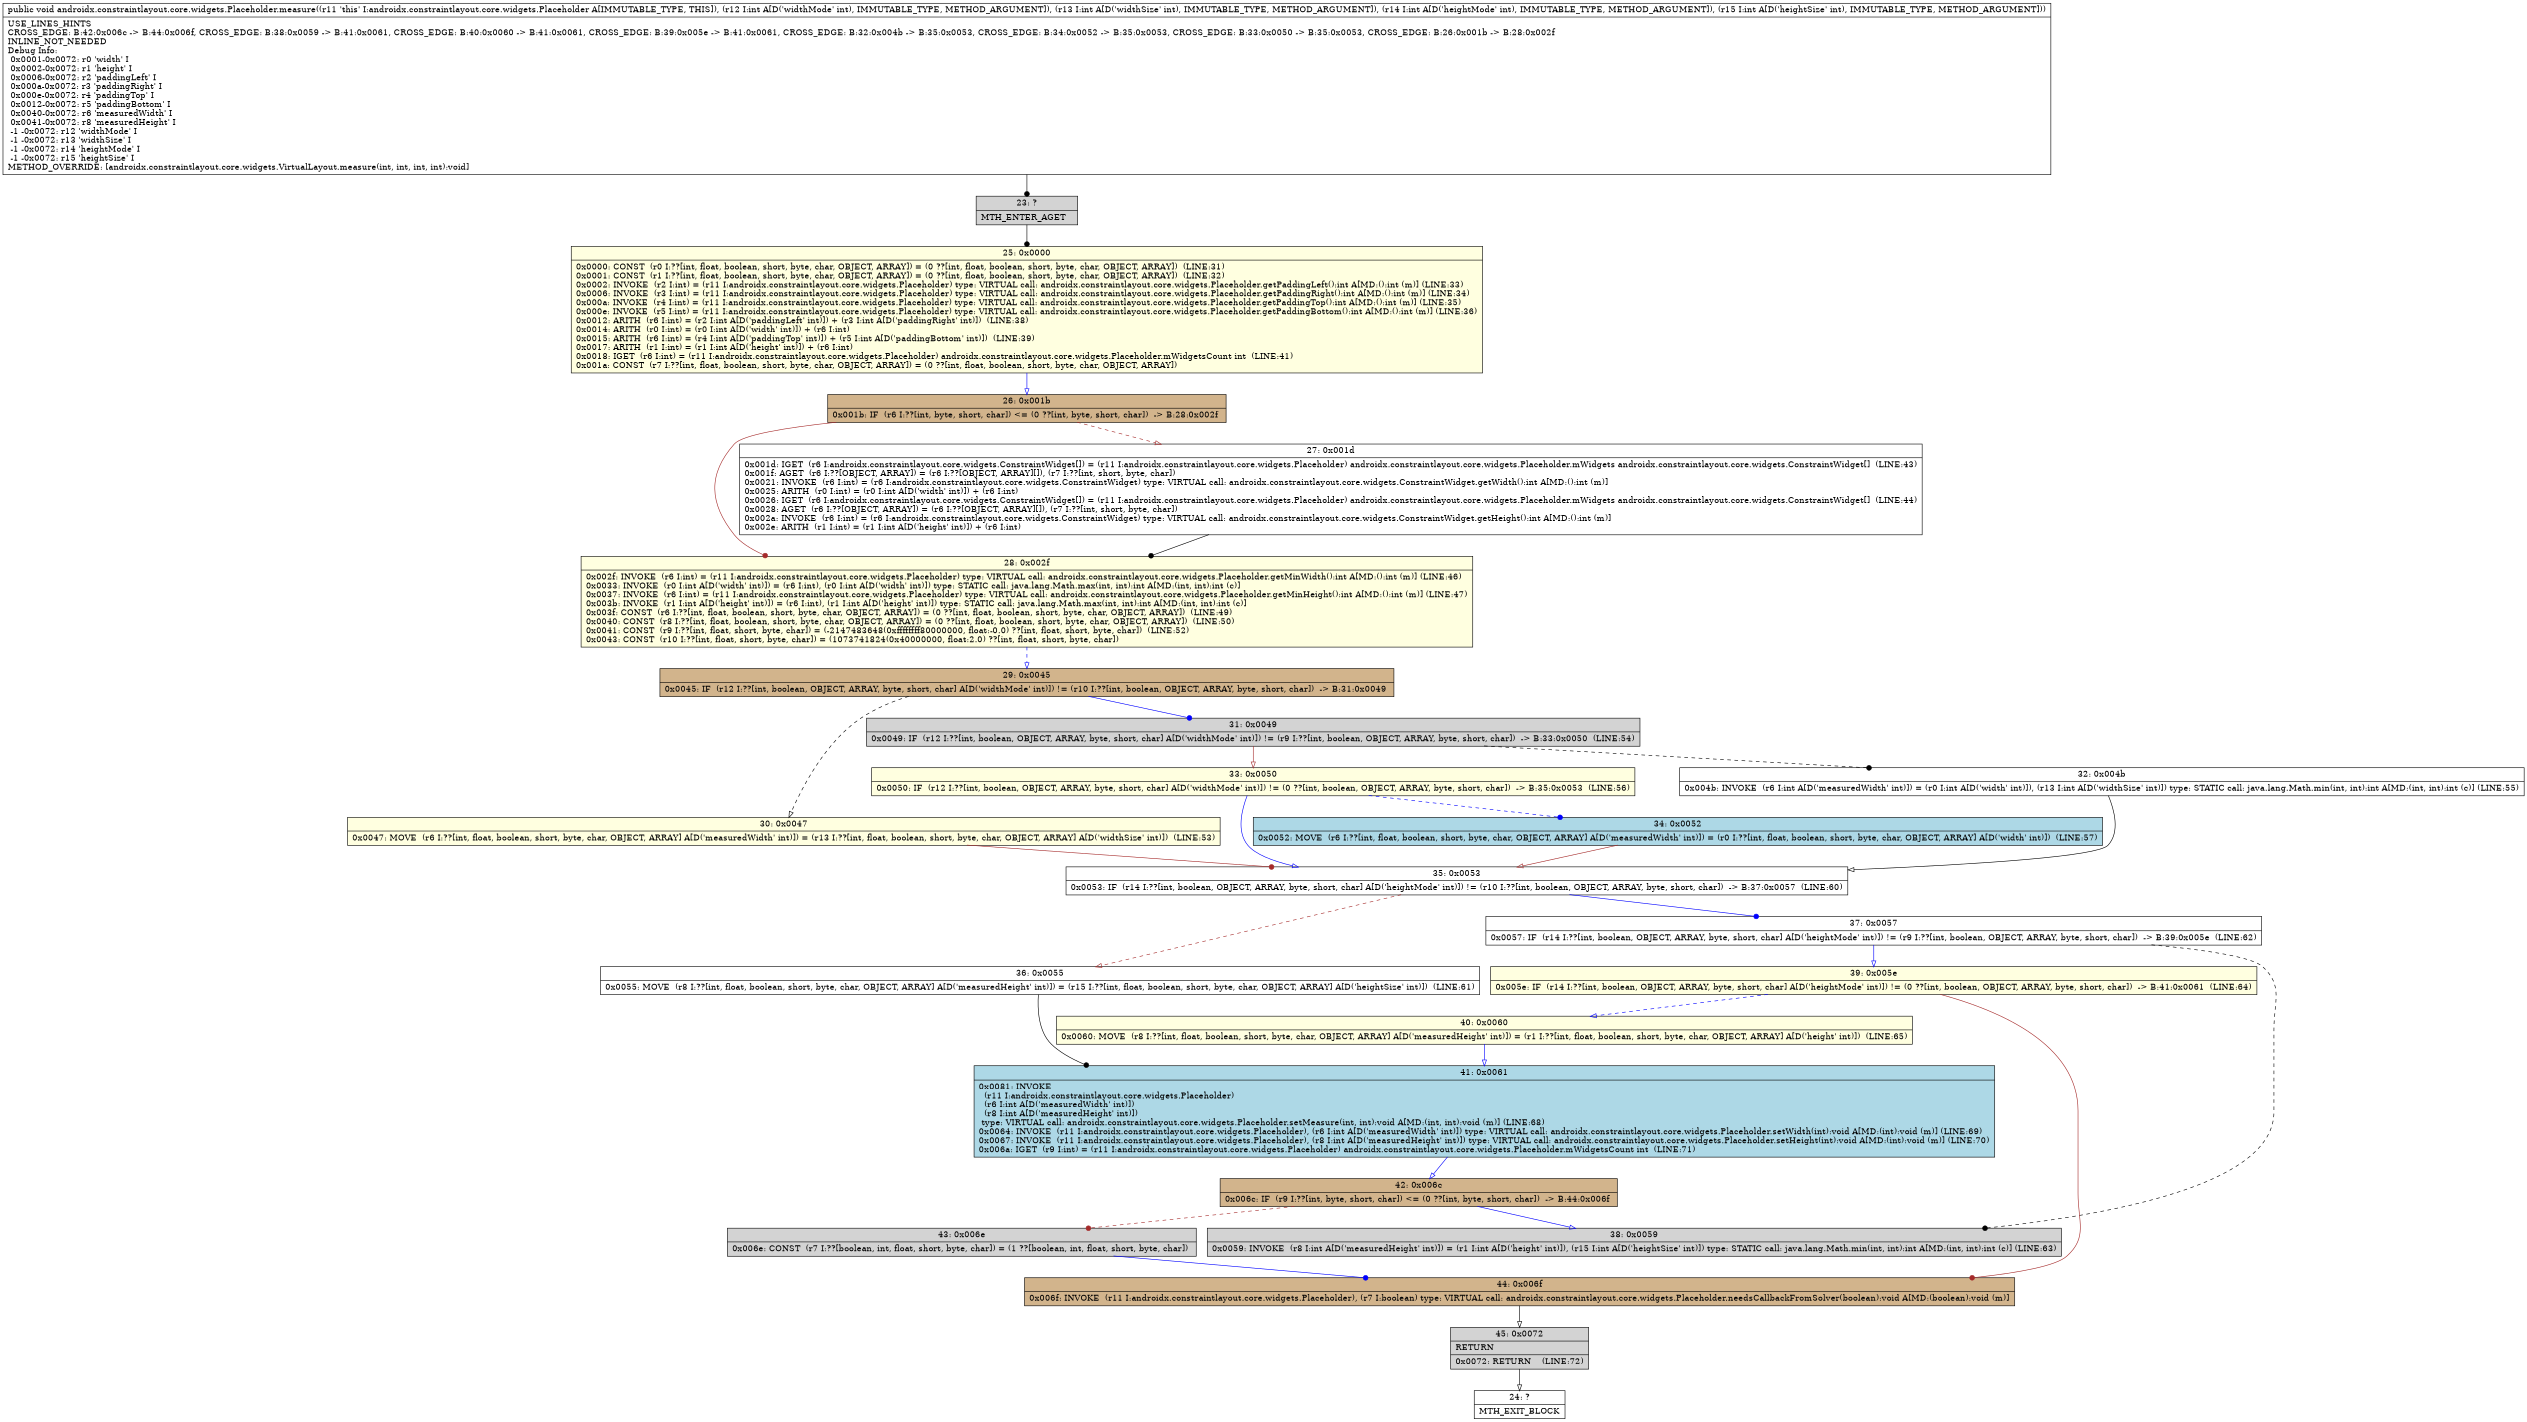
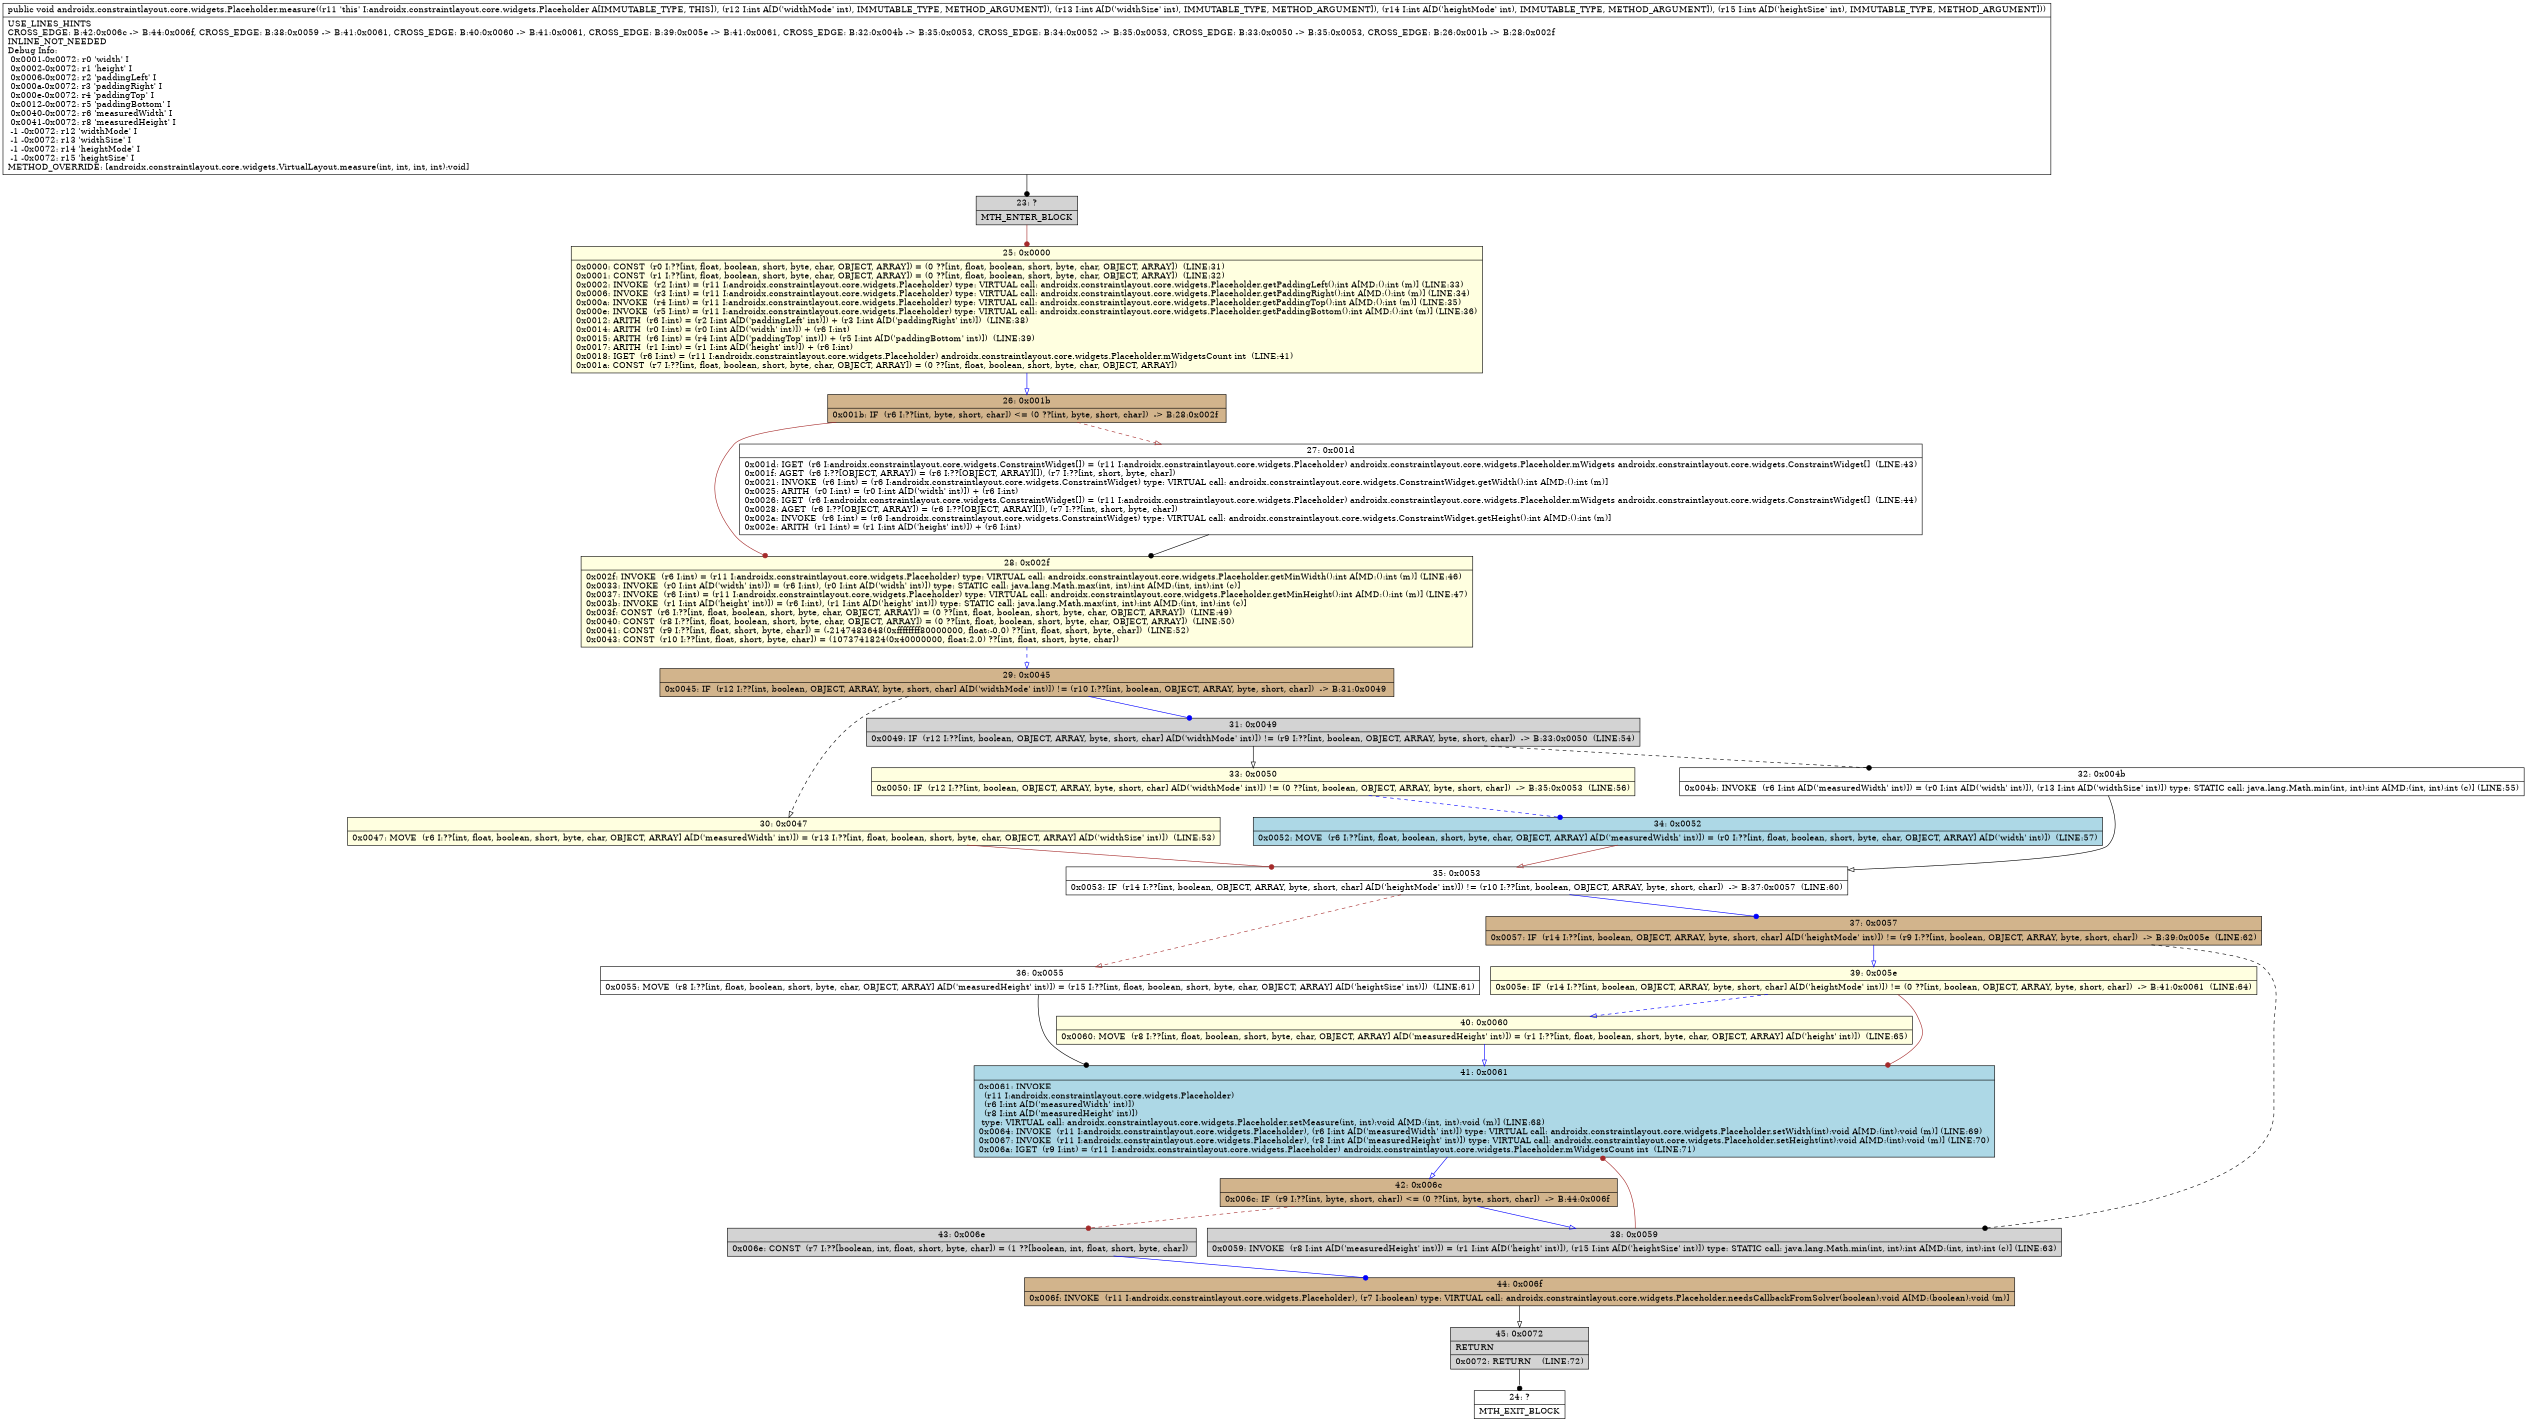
(1023, 217) -> (1027, 217)
(1027, 233) -> (1027, 233)
(1253, 754) -> (1253, 754)
(1247, 844) -> none
(1874, 931) -> (1874, 931)
(1018, 1087) -> (1018, 1087)
(2078, 1137) -> (1922, 1033)
none -> (1629, 1190)
(1520, 1377) -> (1520, 1377)
